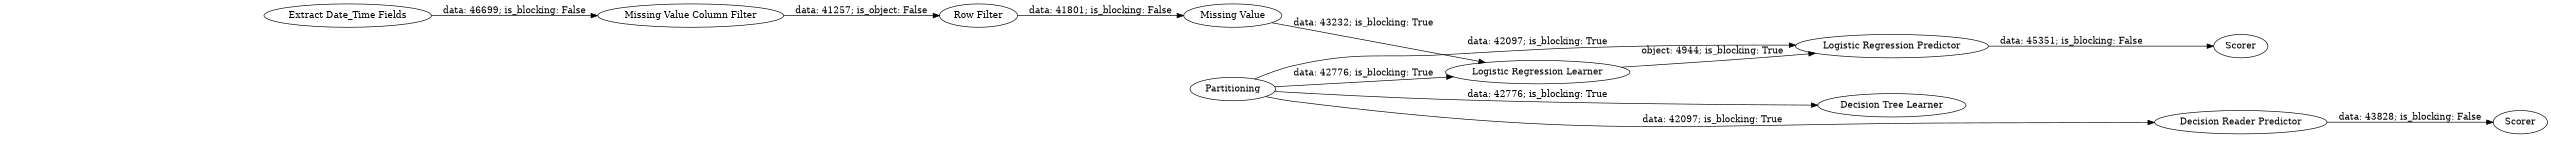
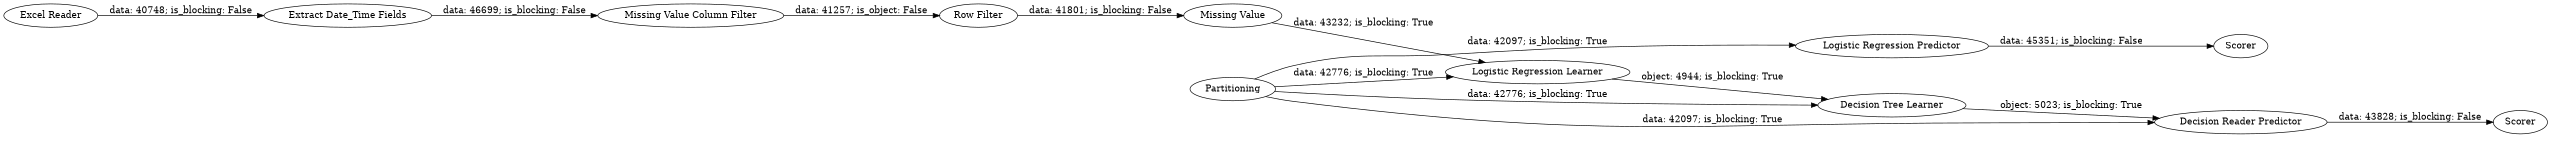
none -> (51, 16)
(1715, 61) -> (1717, 89)
none -> (2058, 113)
